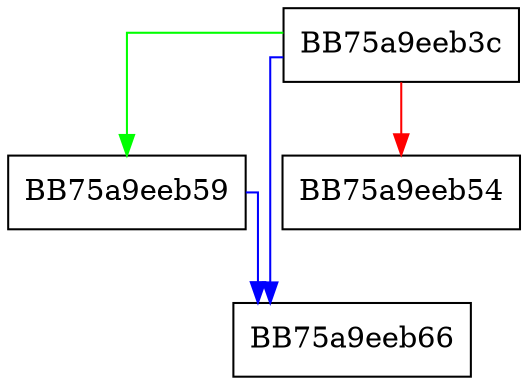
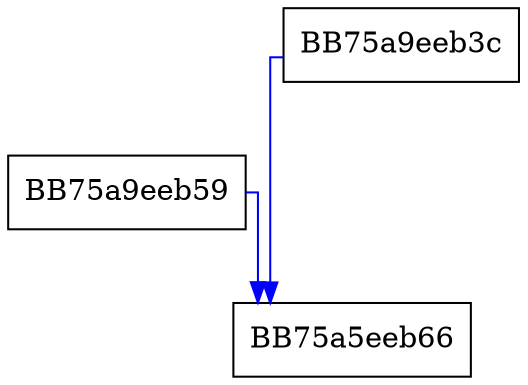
(154, 33) -> none
(401, 192) -> none
(352, 340) -> (352, 340)
